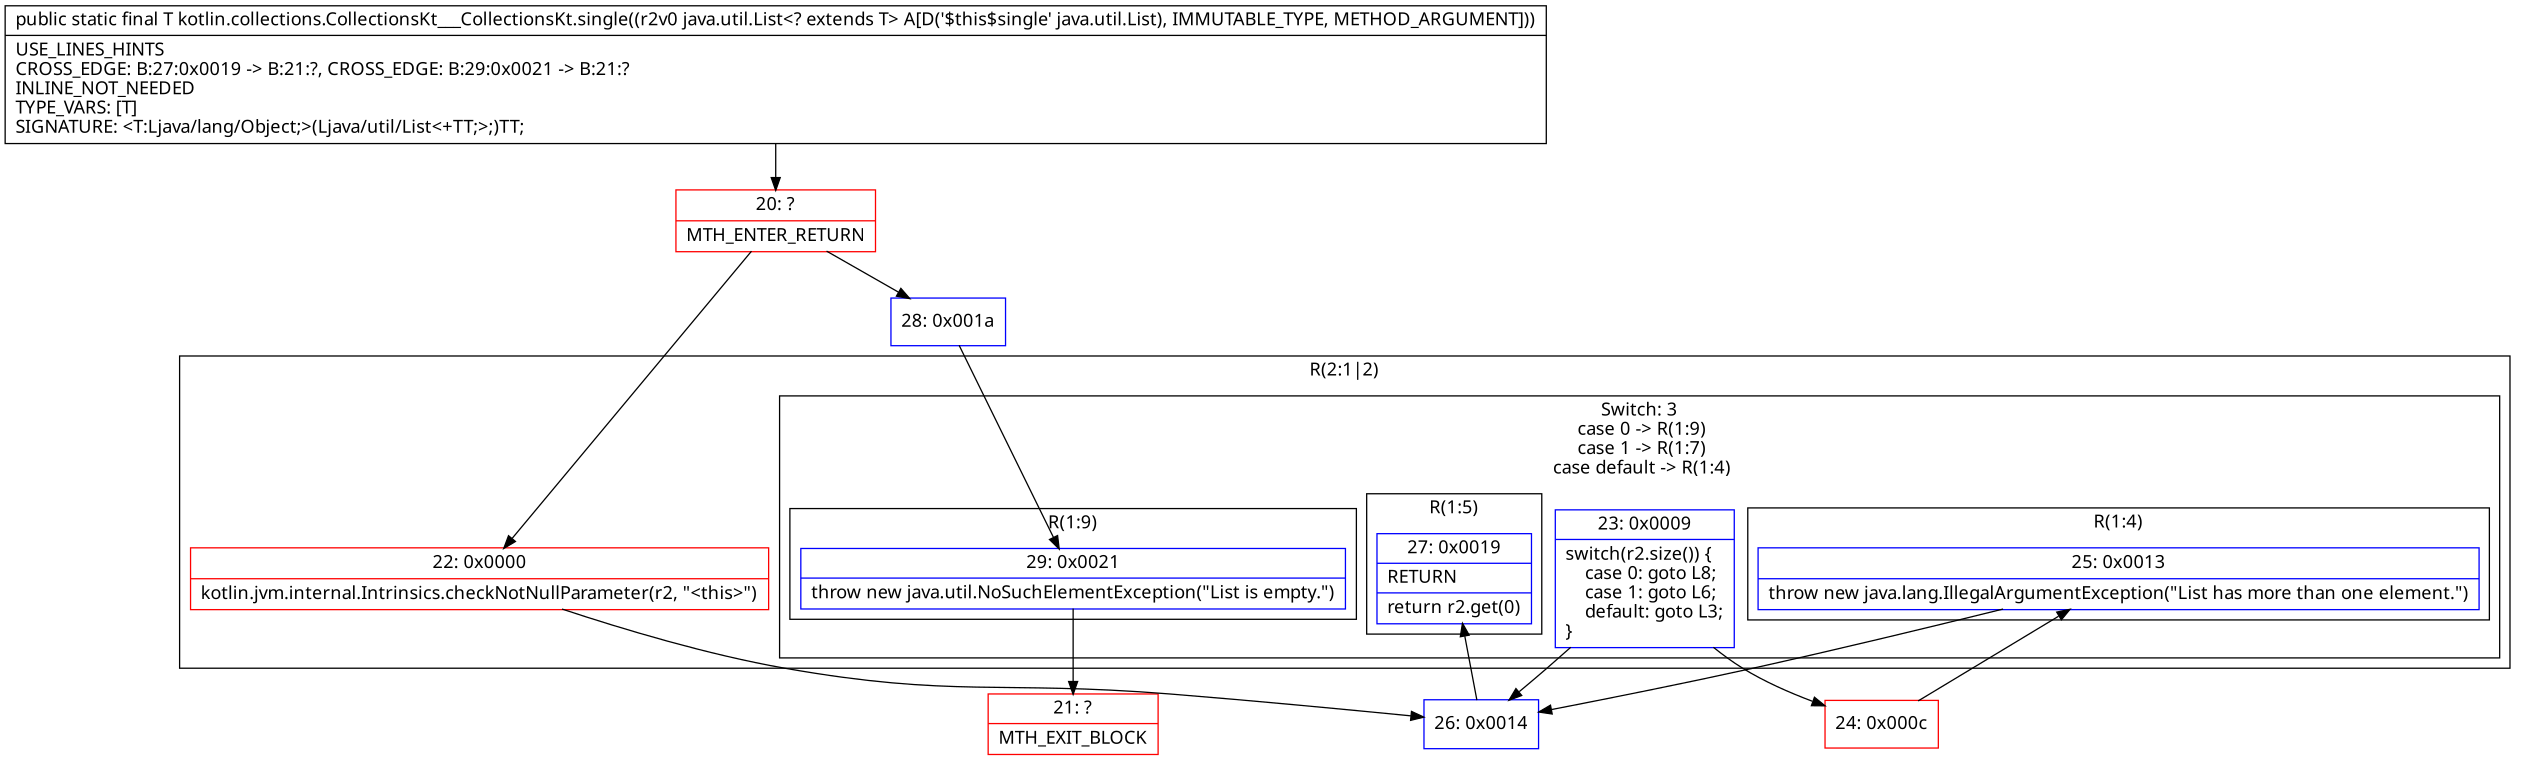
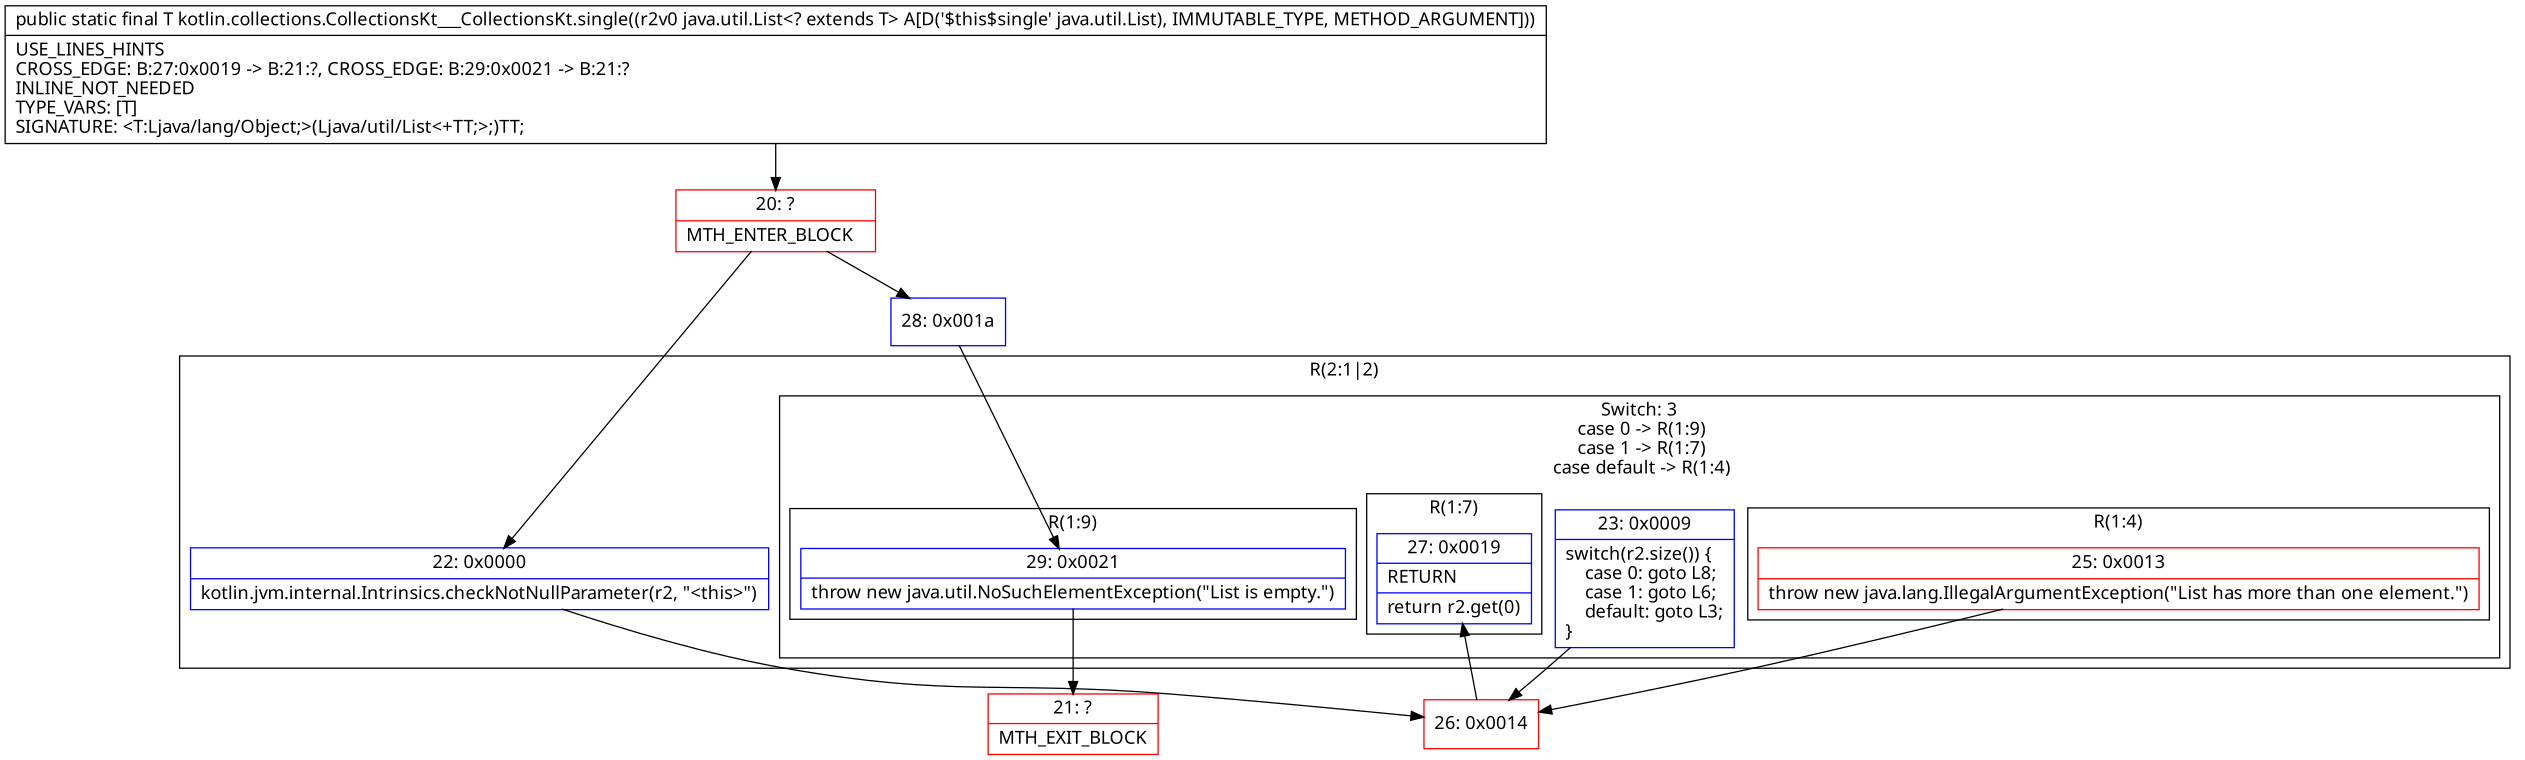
(776, 236) -> (770, 236)
(1454, 509) -> (1454, 509)
(480, 579) -> (480, 579)
(2119, 579) -> (2119, 579)
(1481, 724) -> (1481, 724)
(1882, 724) -> none
